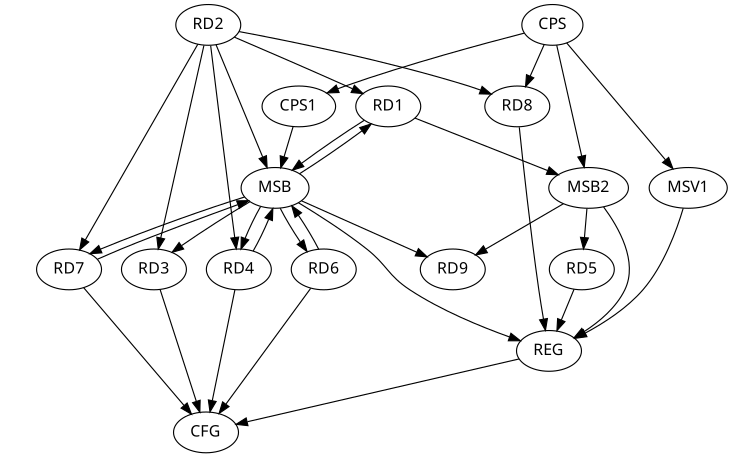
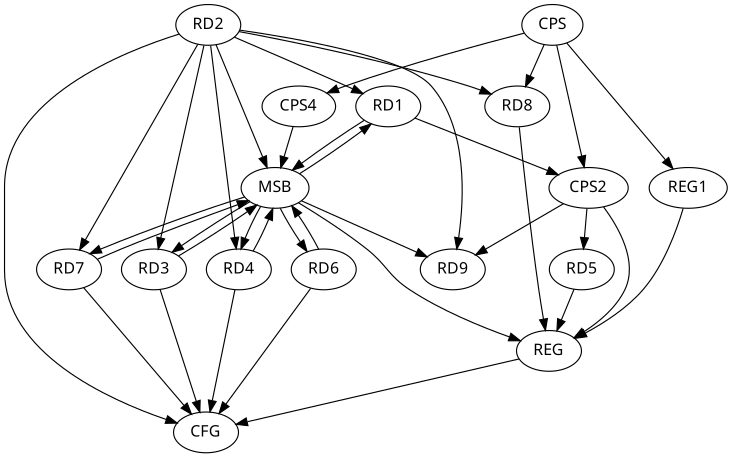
none -> (428, 84)
(299, 106) -> (299, 106)
(589, 188) -> (589, 188)
(688, 188) -> (688, 188)
none -> (5, 222)
none -> (213, 234)
